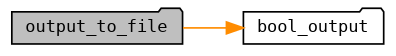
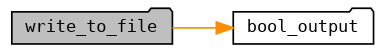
(97, 28) -> (92, 28)
